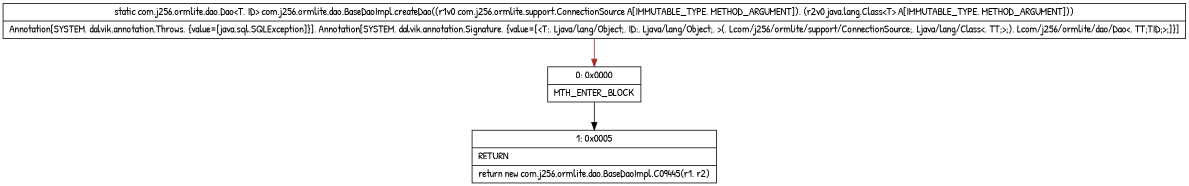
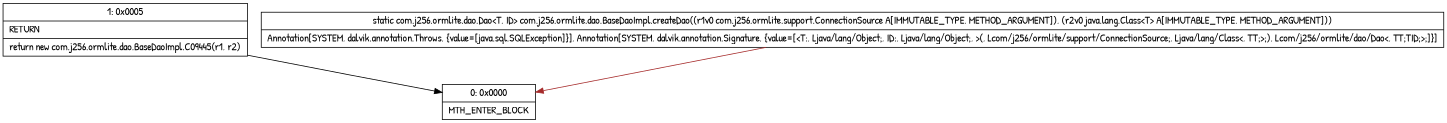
(594, 112) -> (341, 73)
